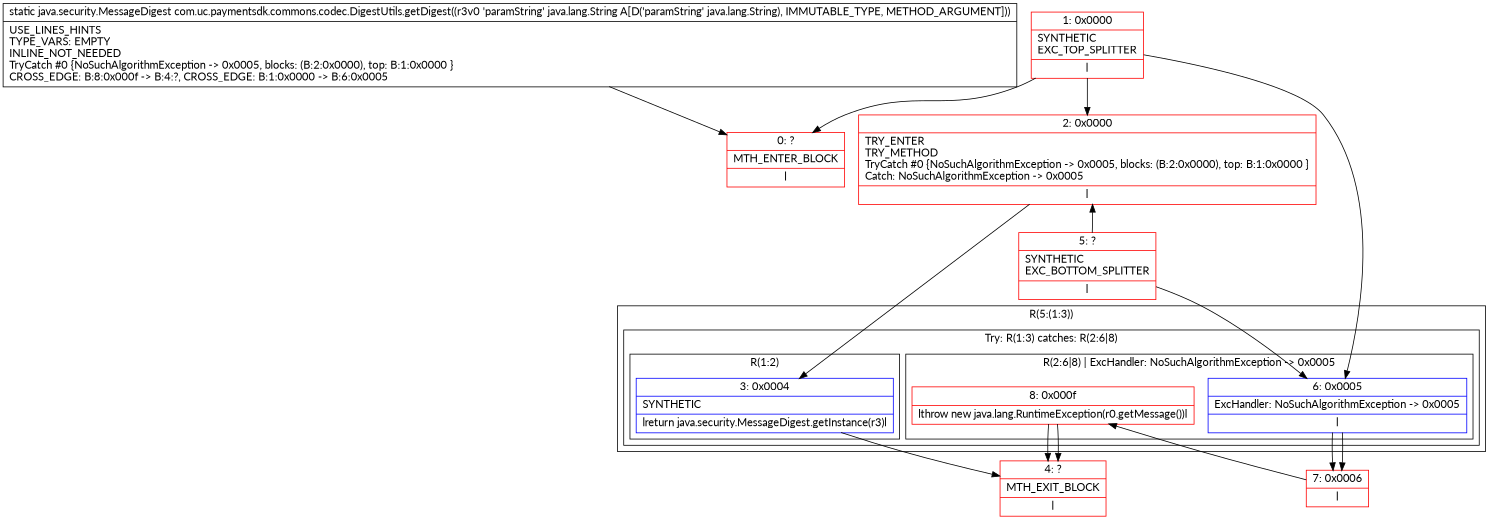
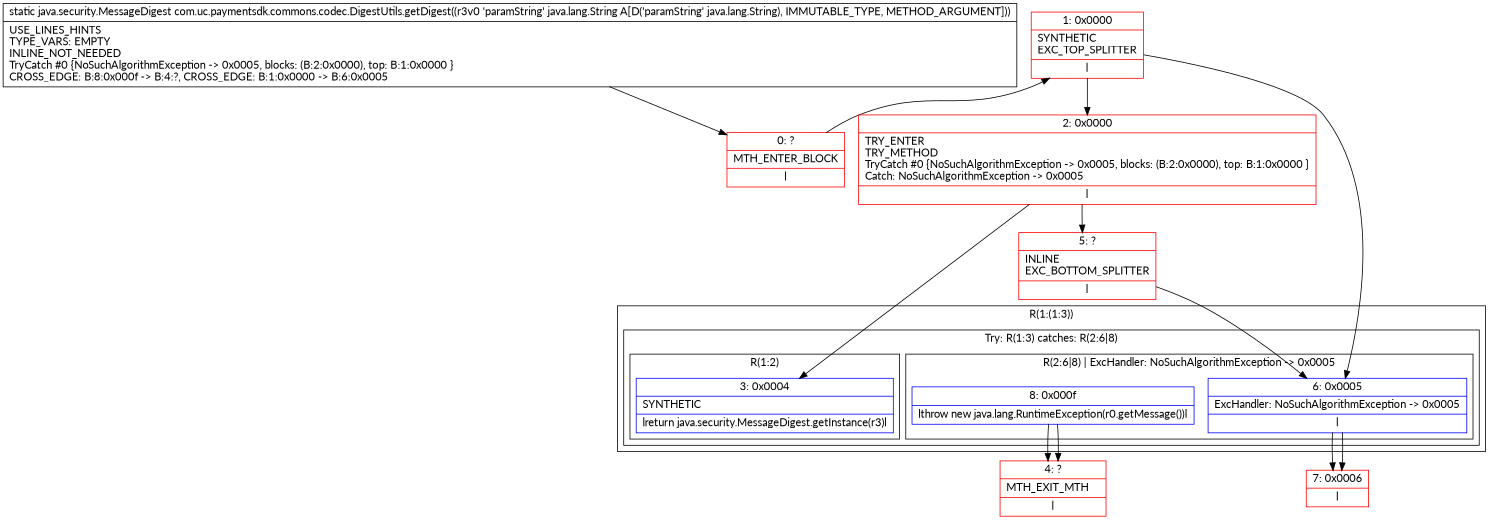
(927, 101) -> (933, 101)
(1093, 223) -> (1082, 215)
(1055, 259) -> (1043, 259)
(1051, 315) -> (1051, 315)
(1053, 406) -> (1053, 406)
(920, 456) -> none
(1220, 457) -> none
(1053, 488) -> (1048, 488)
